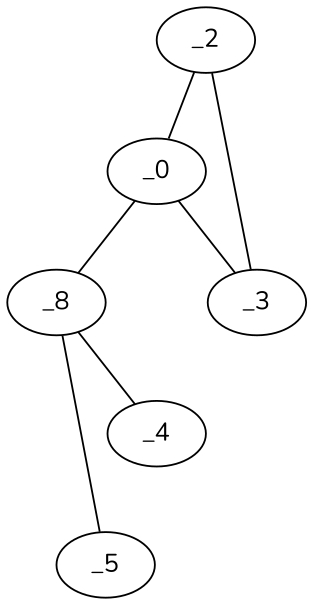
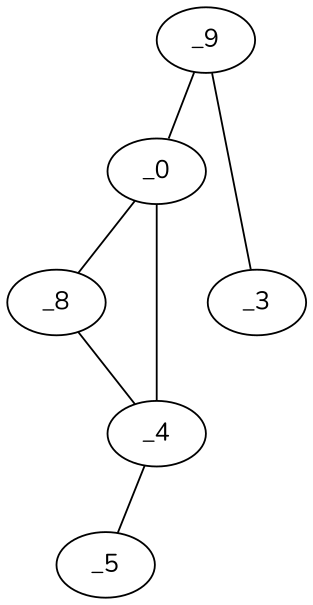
(206, 40) -> (206, 40)
(207, 237) -> (157, 302)
(81, 434) -> (131, 499)
